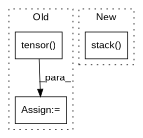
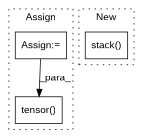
(41, 17) -> (41, 17)
(40, 74) -> (40, 74)
